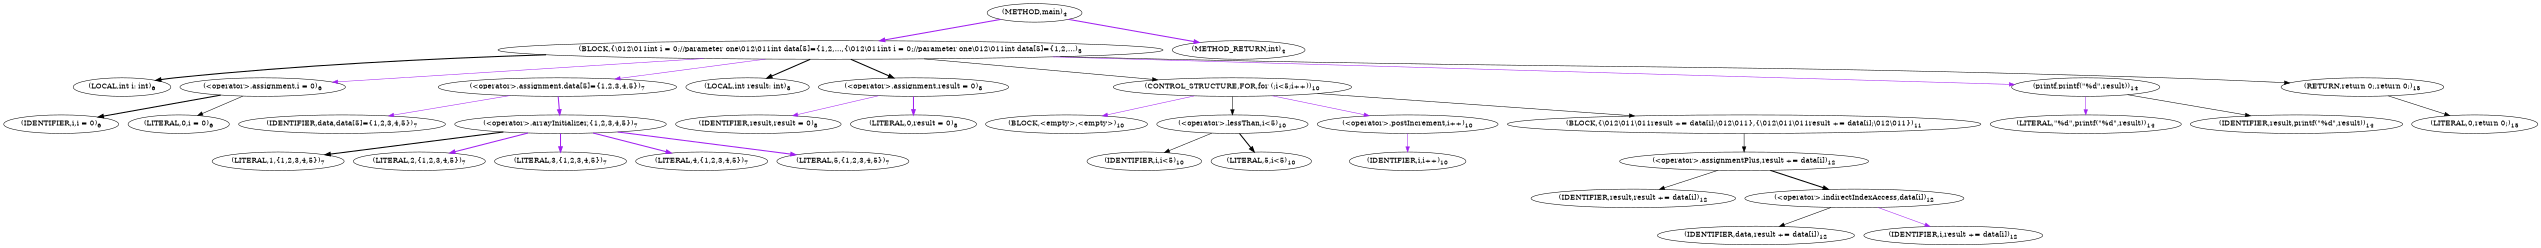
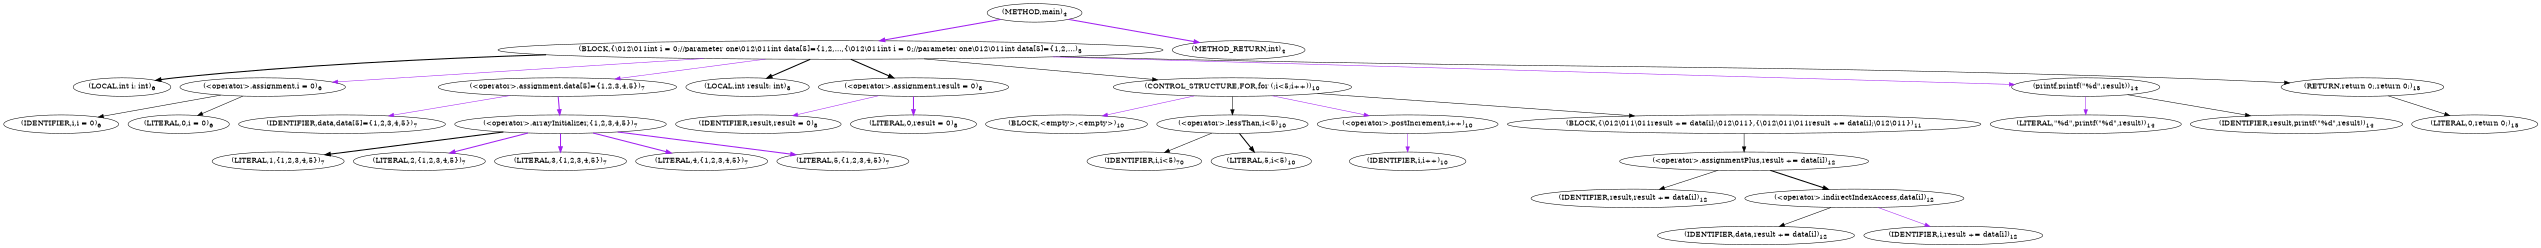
(162, 106) -> (162, 106)
(1180, 161) -> (1180, 161)
